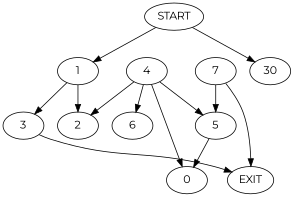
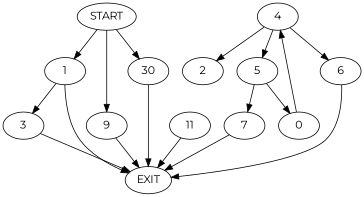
(78, 95) -> (78, 137)
(216, 95) -> (252, 95)
none -> (148, 122)
(166, 122) -> (289, 75)
none -> (107, 126)
none -> (190, 126)
none -> (283, 159)
